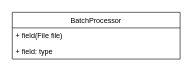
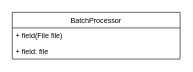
(37, 52) -> (35, 52)
